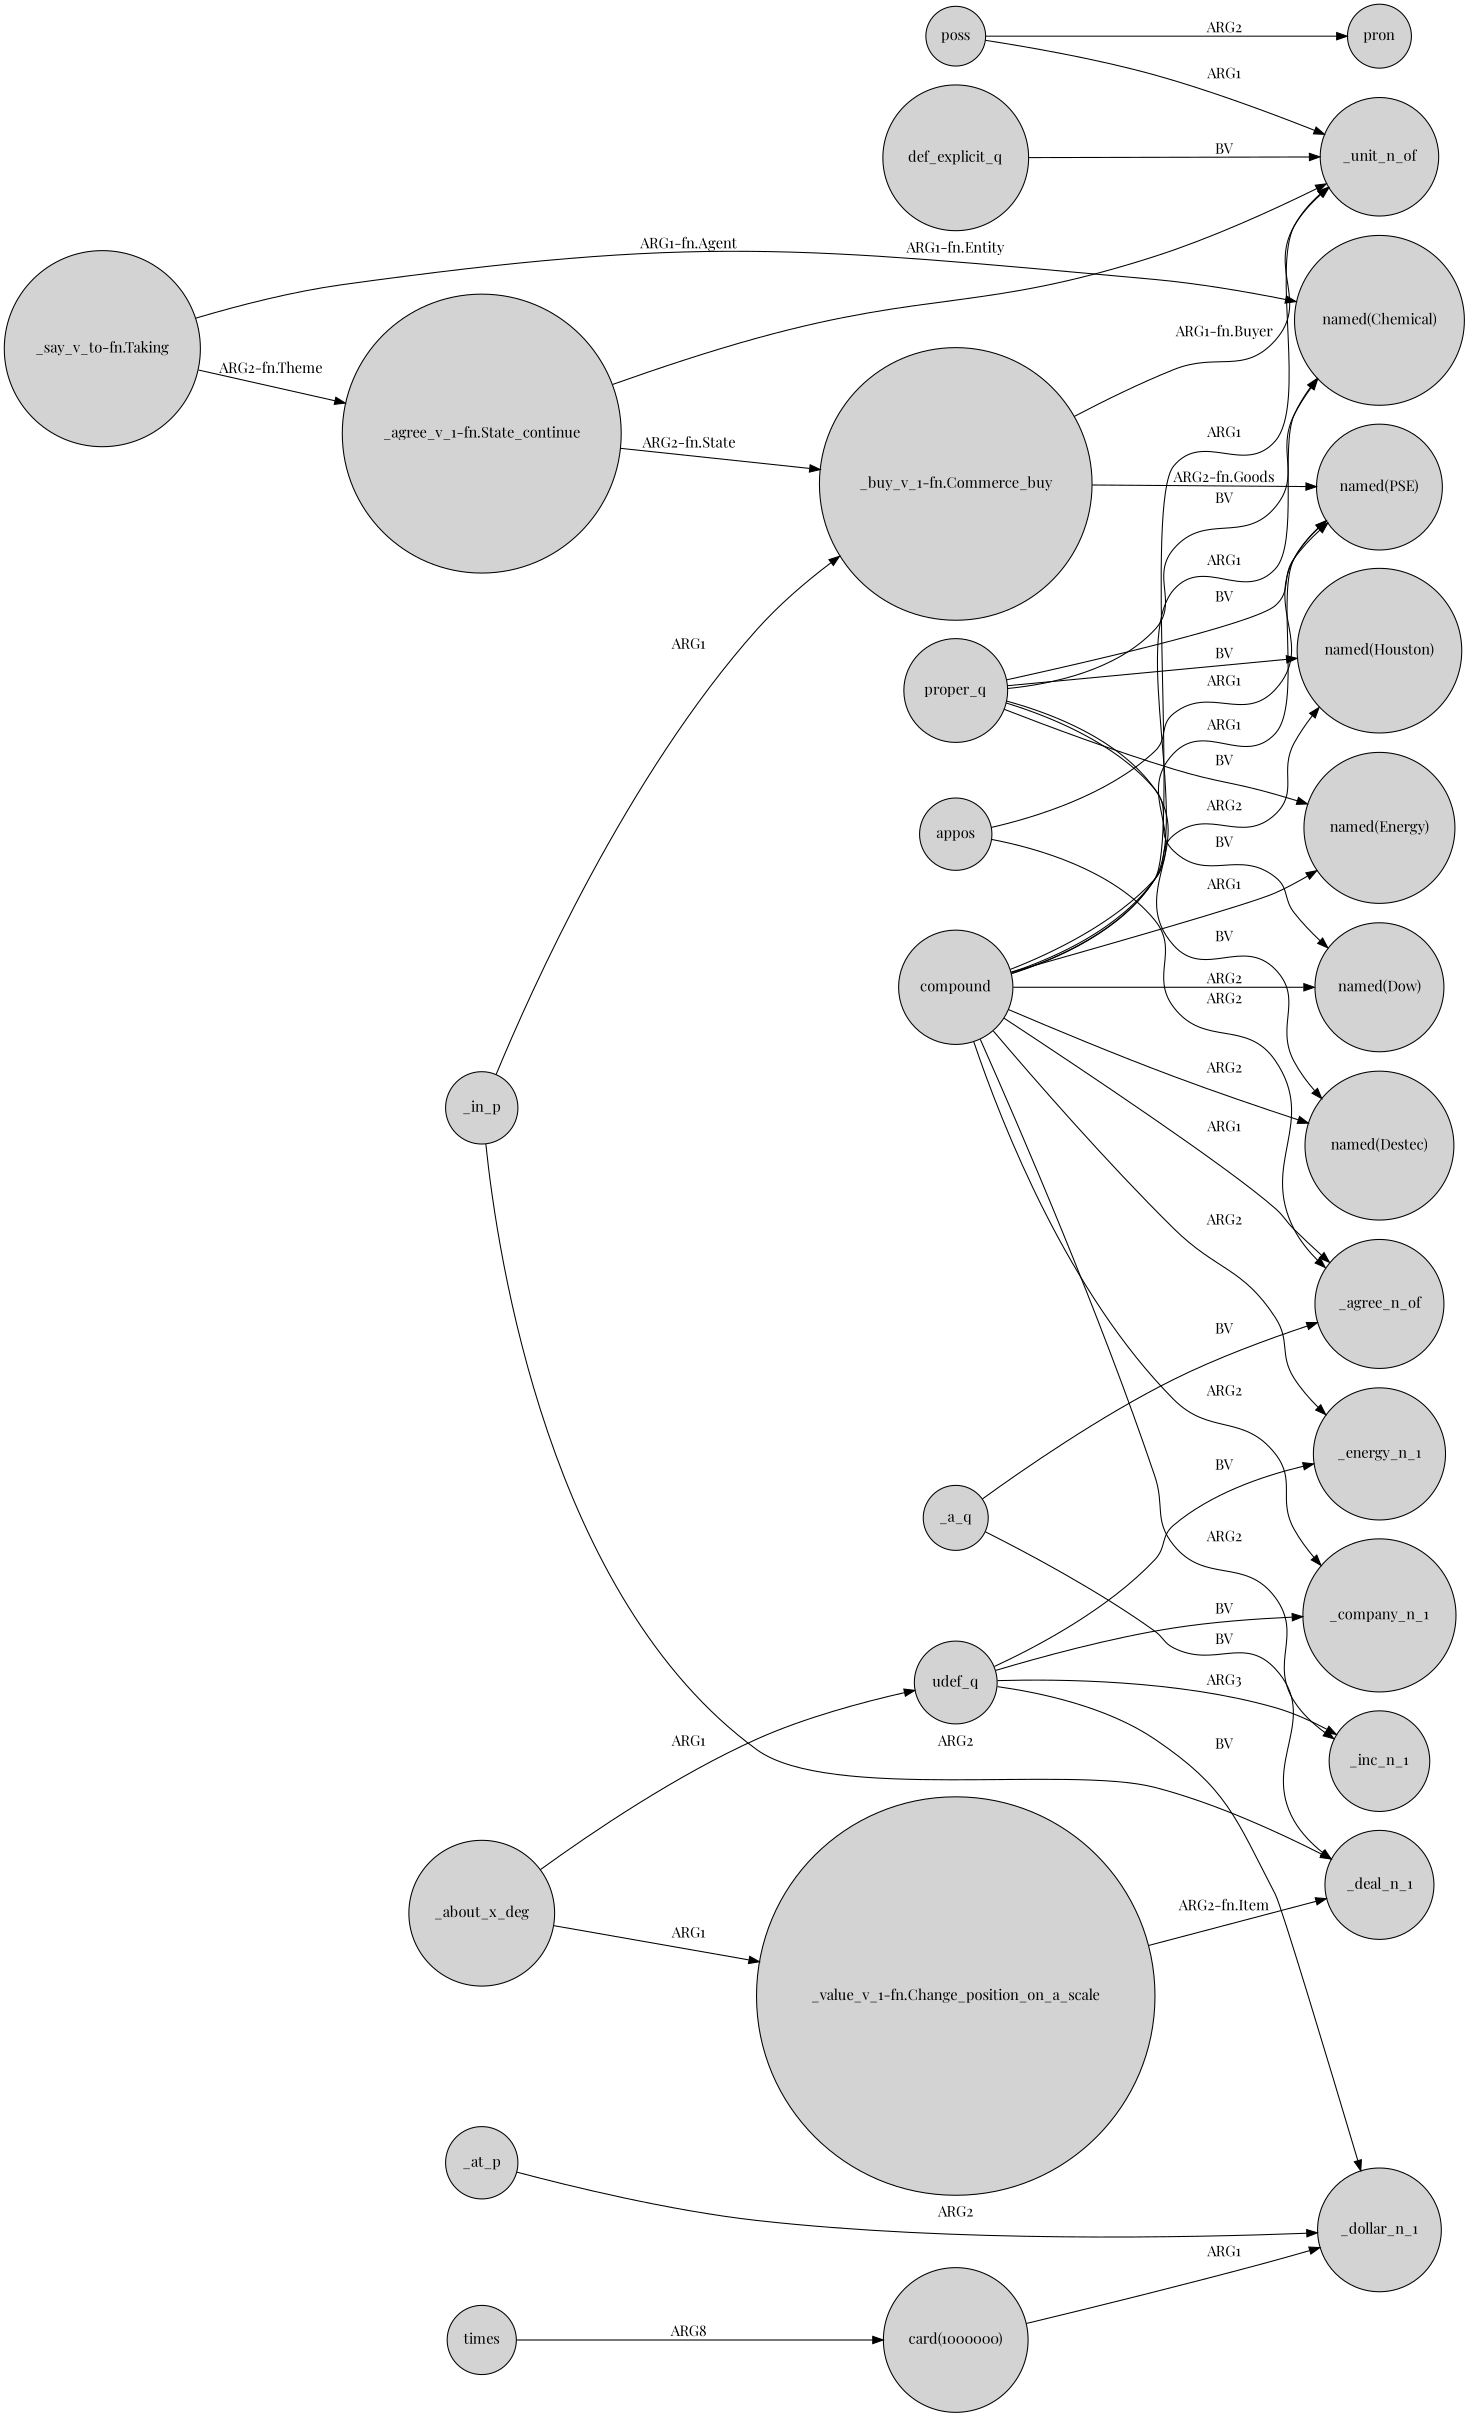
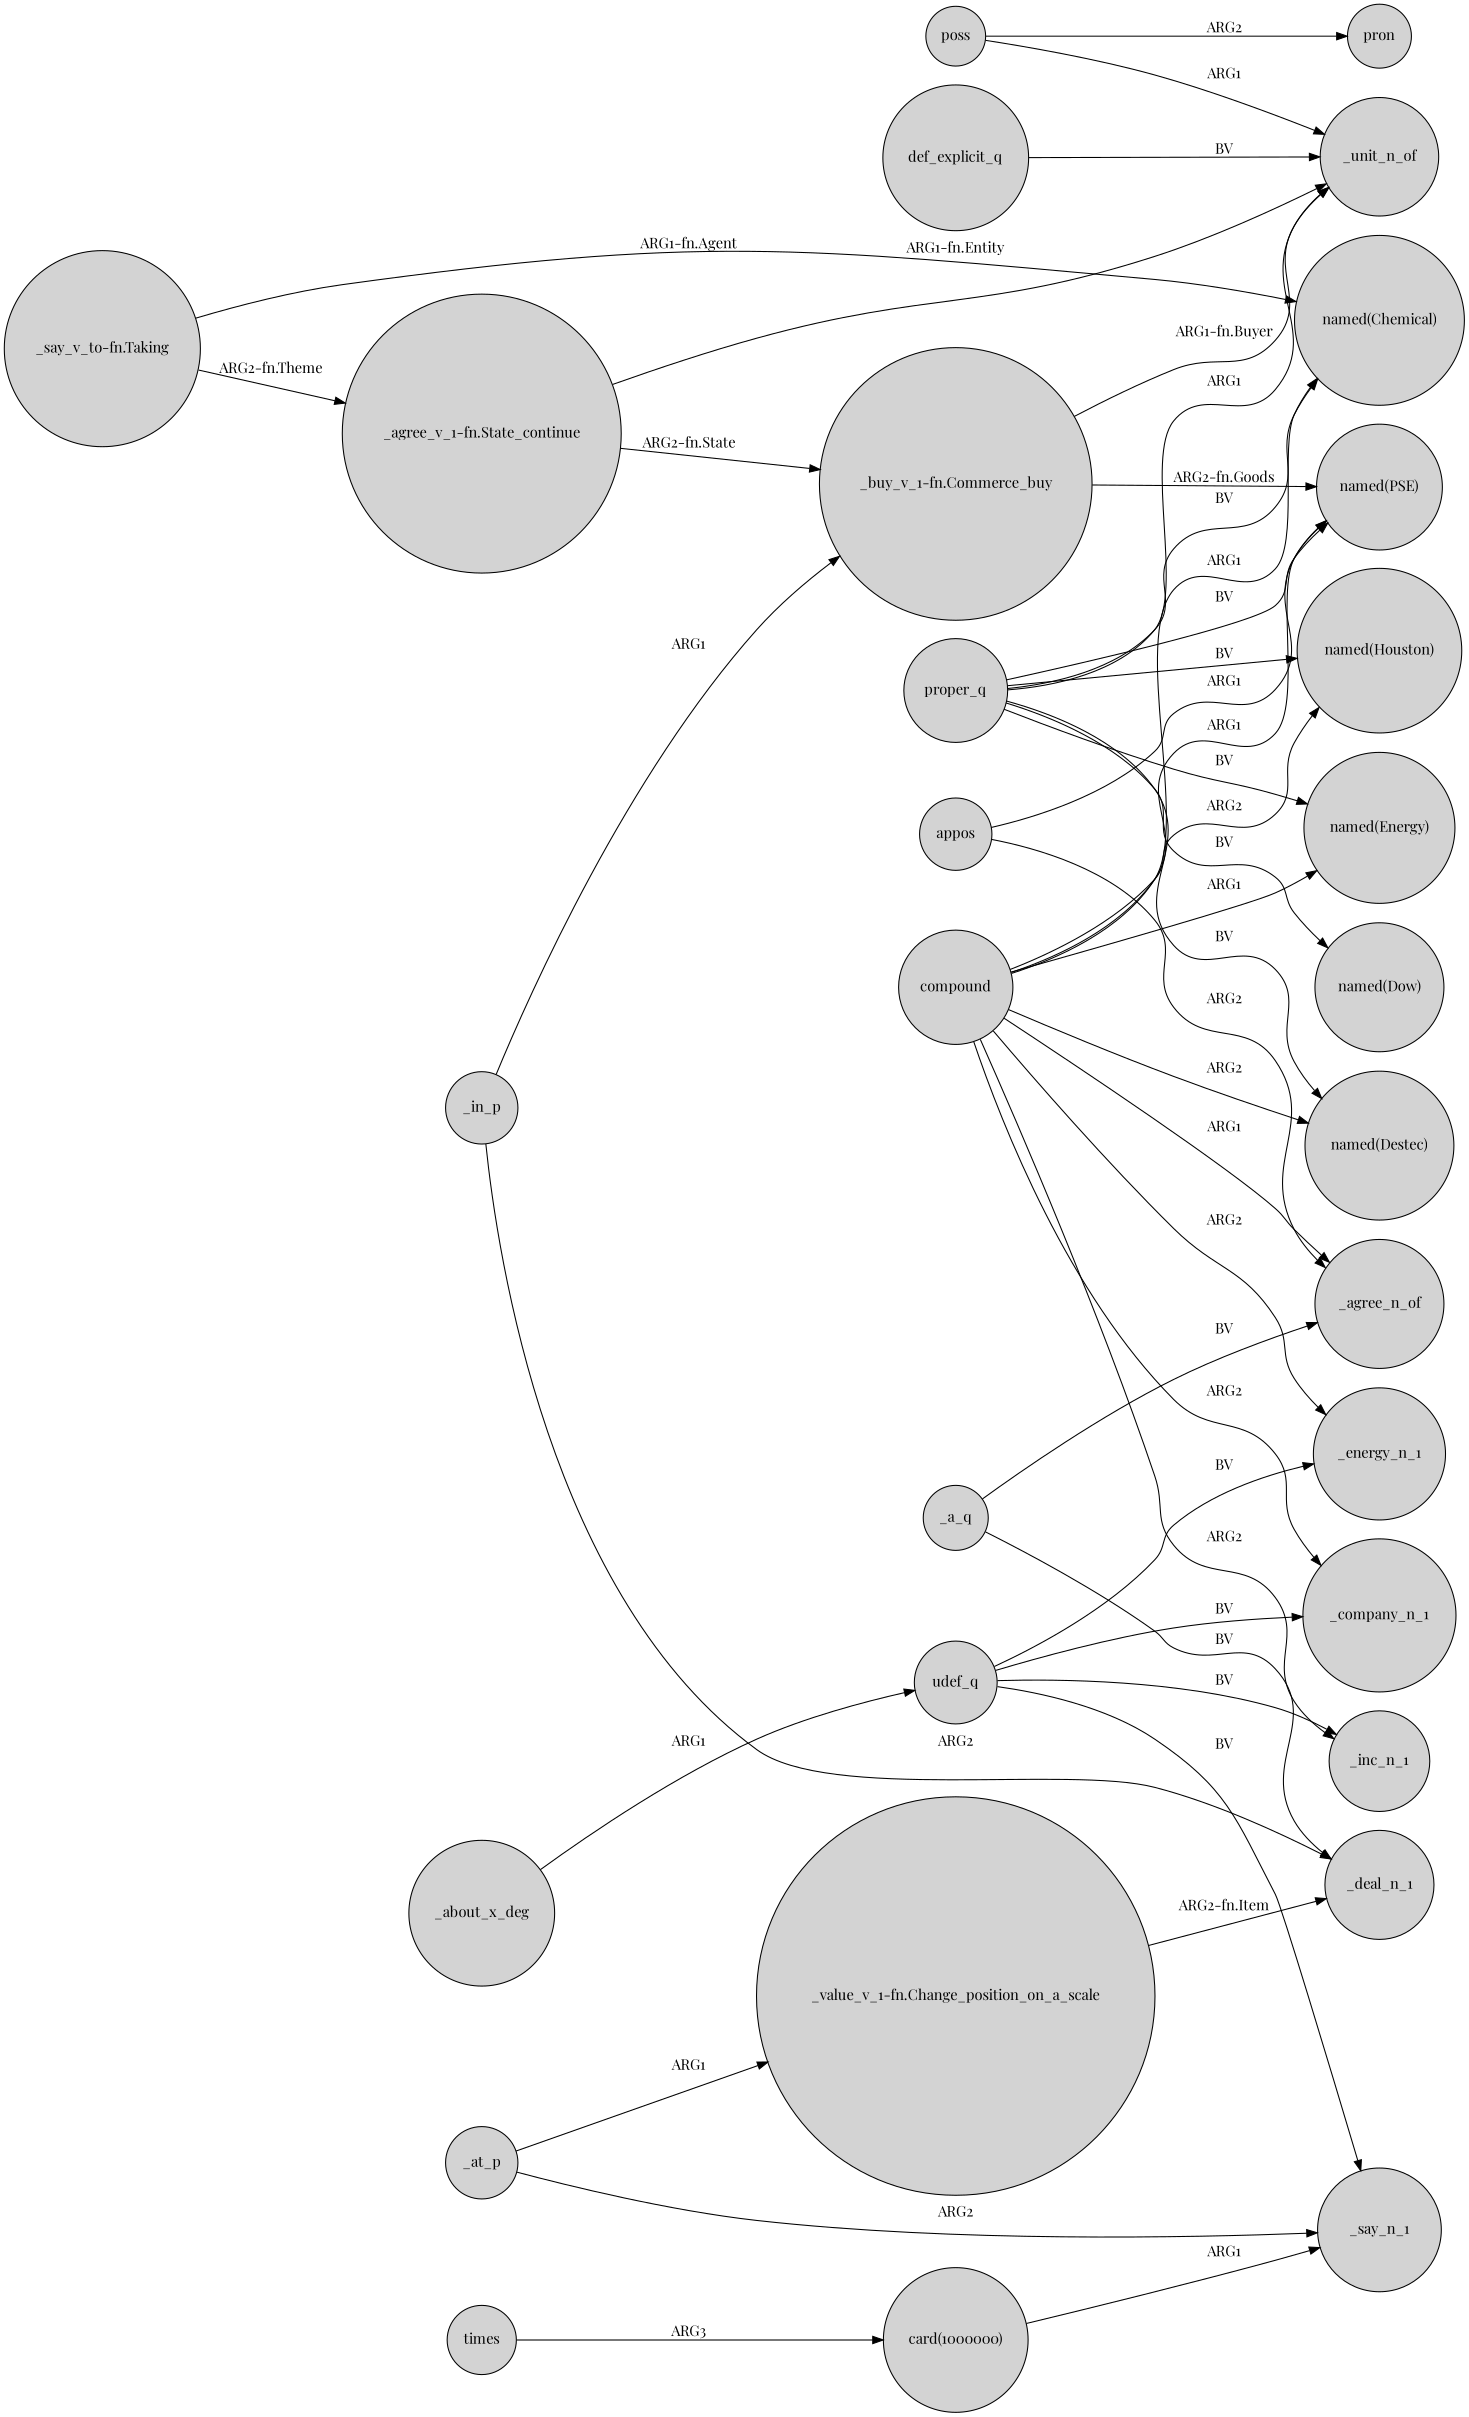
(1162, 551) -> (1165, 446)
(1151, 987) -> none
(1224, 1681) -> (1224, 1681)
(651, 1943) -> (637, 2108)
(1379, 2230) -> (1379, 2230)
(689, 2332) -> (689, 2332)
